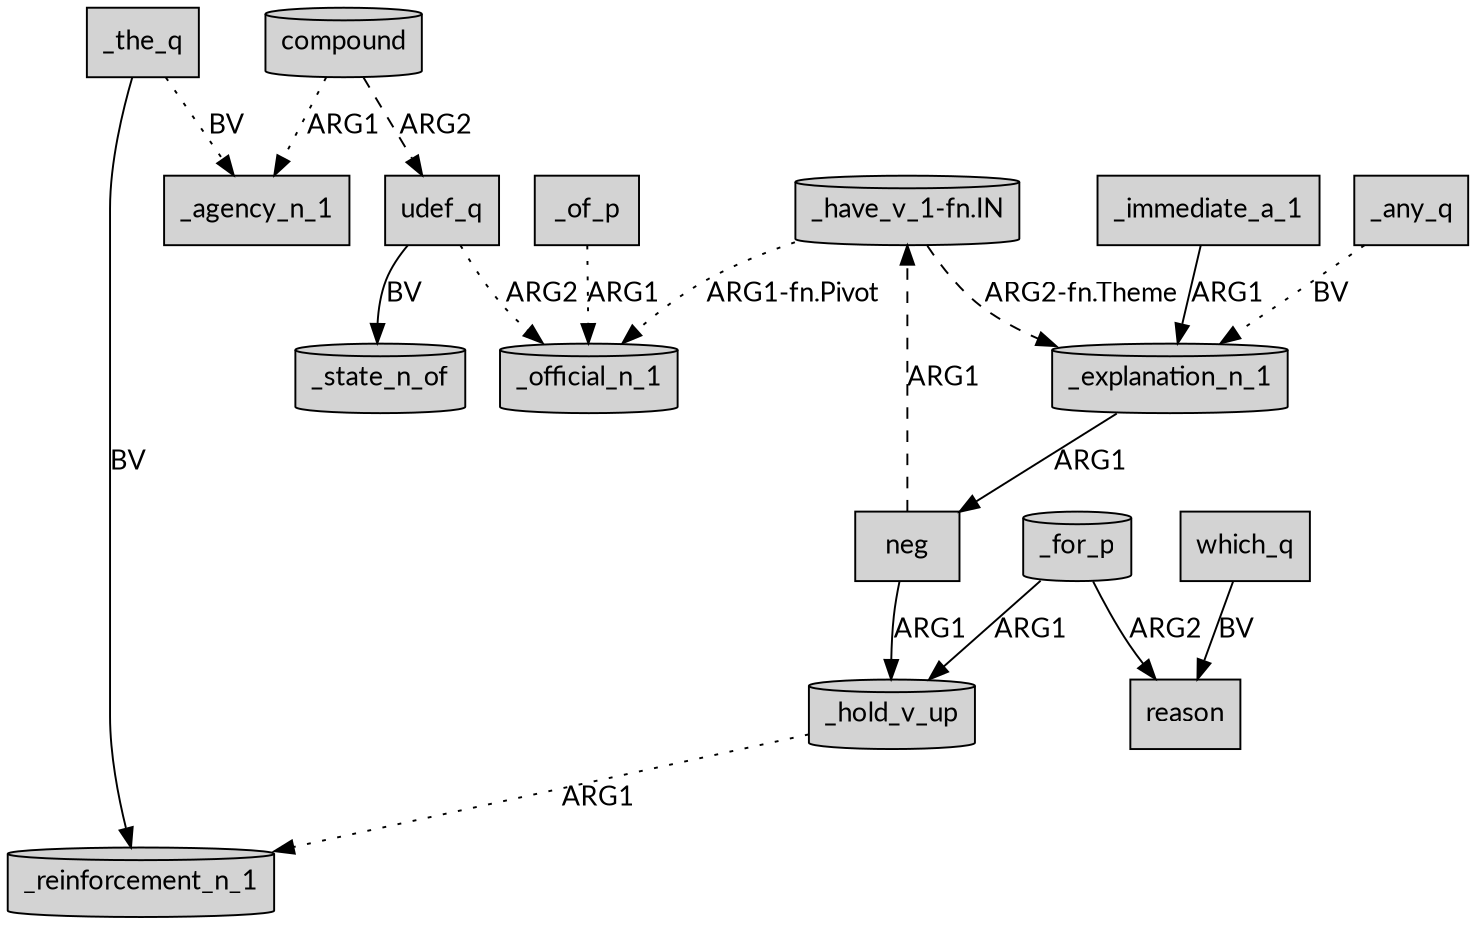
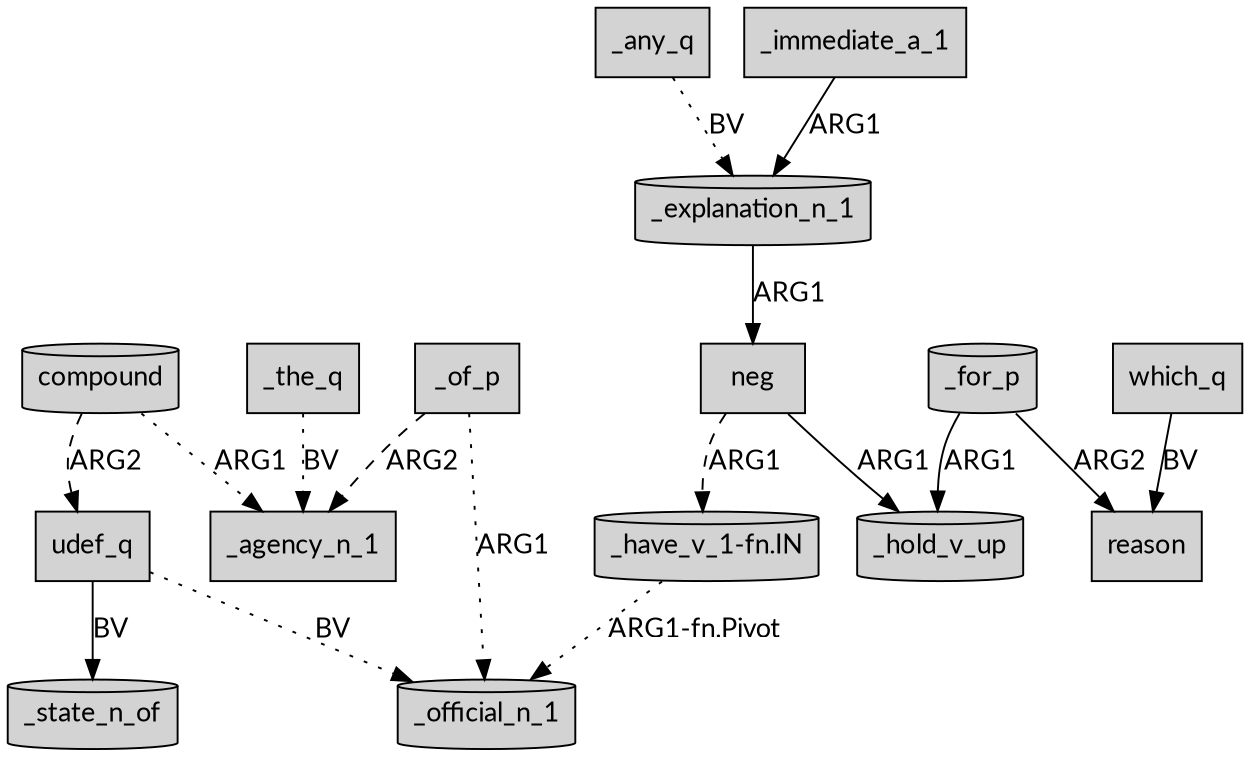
(542, 294) -> (333, 630)
(975, 301) -> none
none -> (381, 453)
(141, 882) -> none
